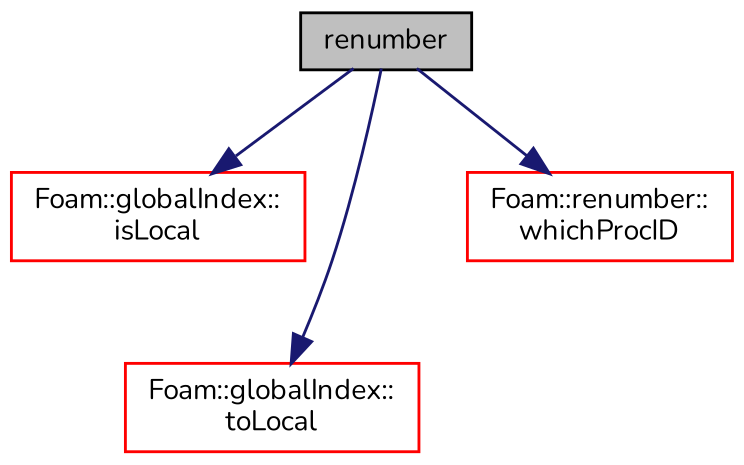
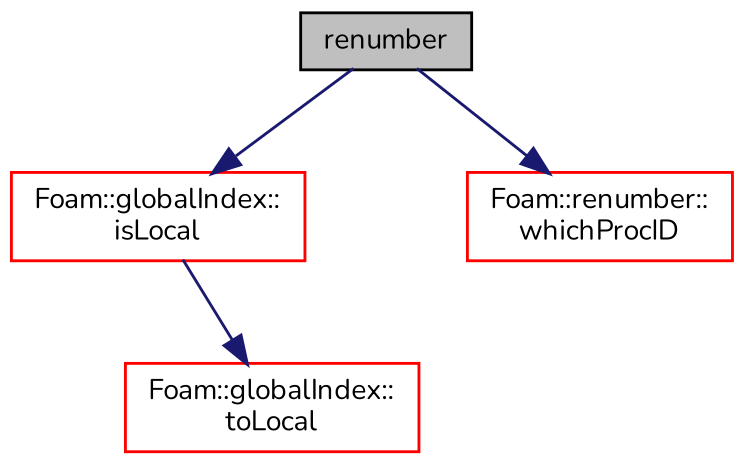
(349, 205) -> (208, 300)
